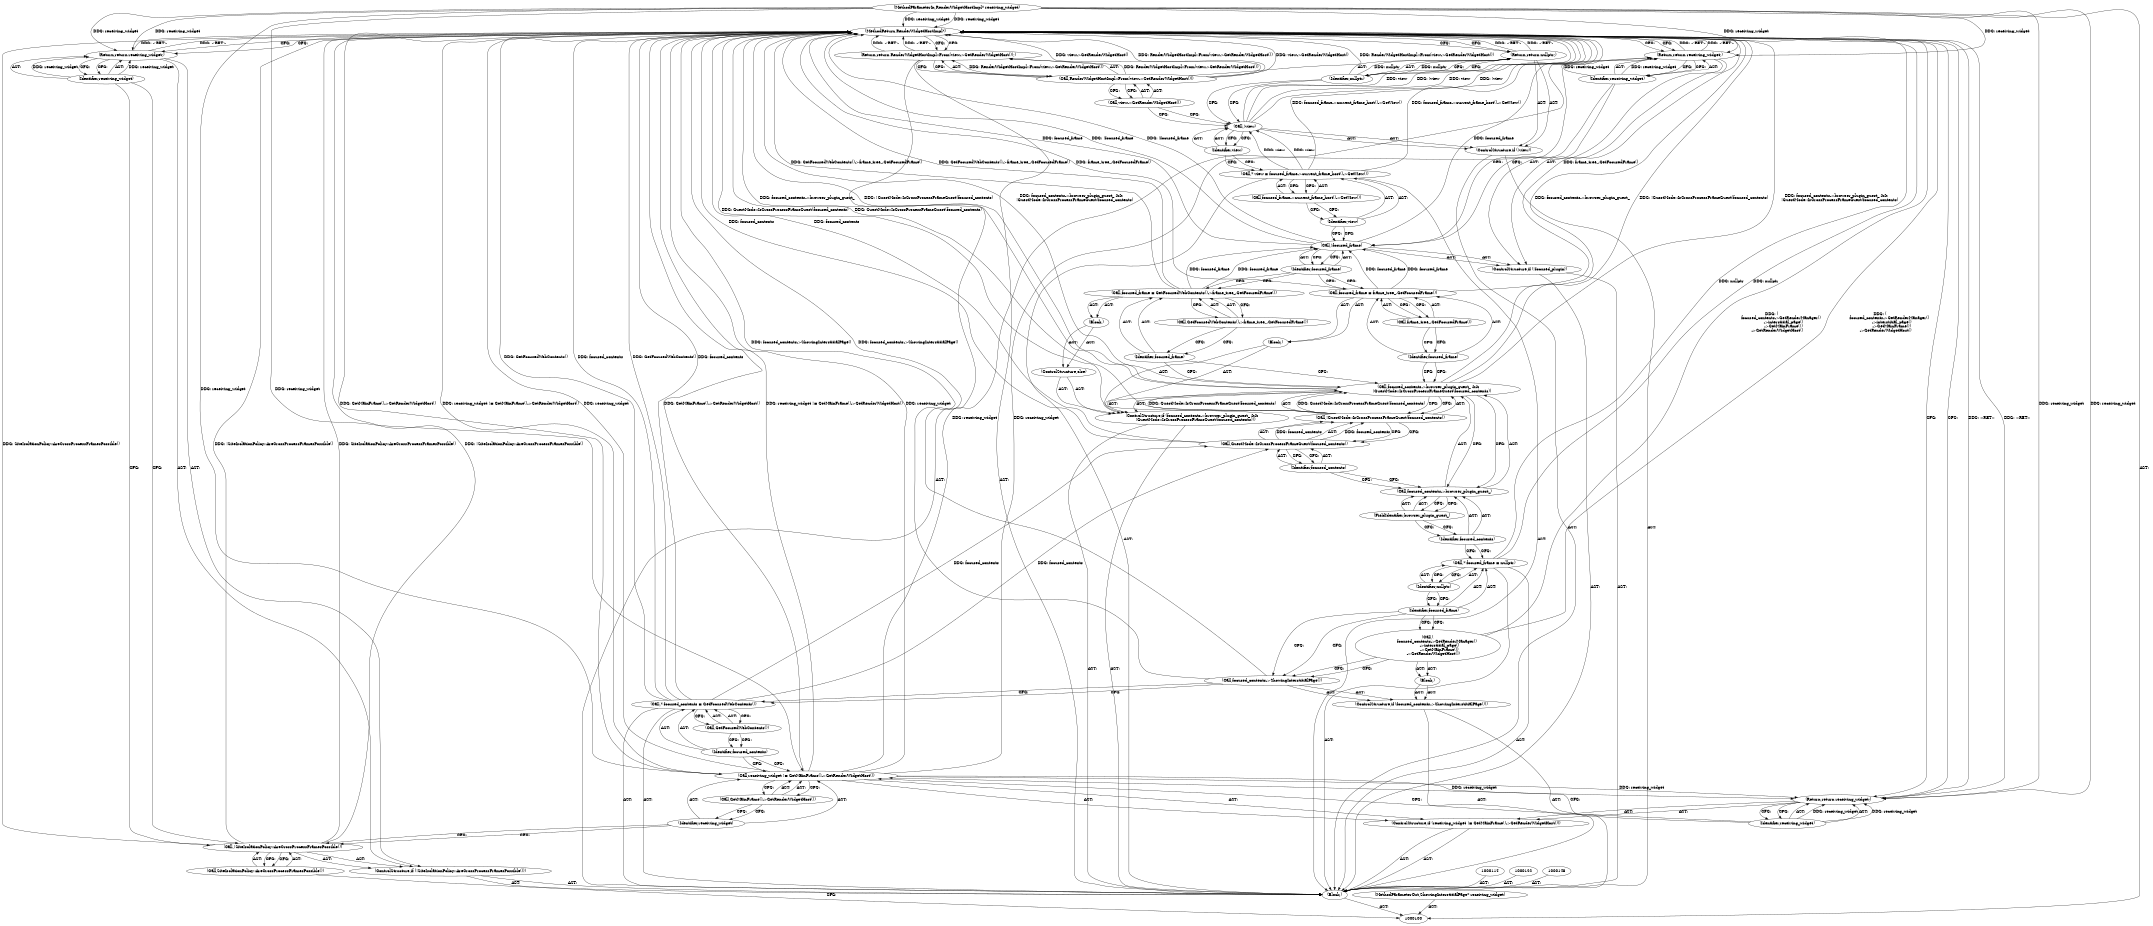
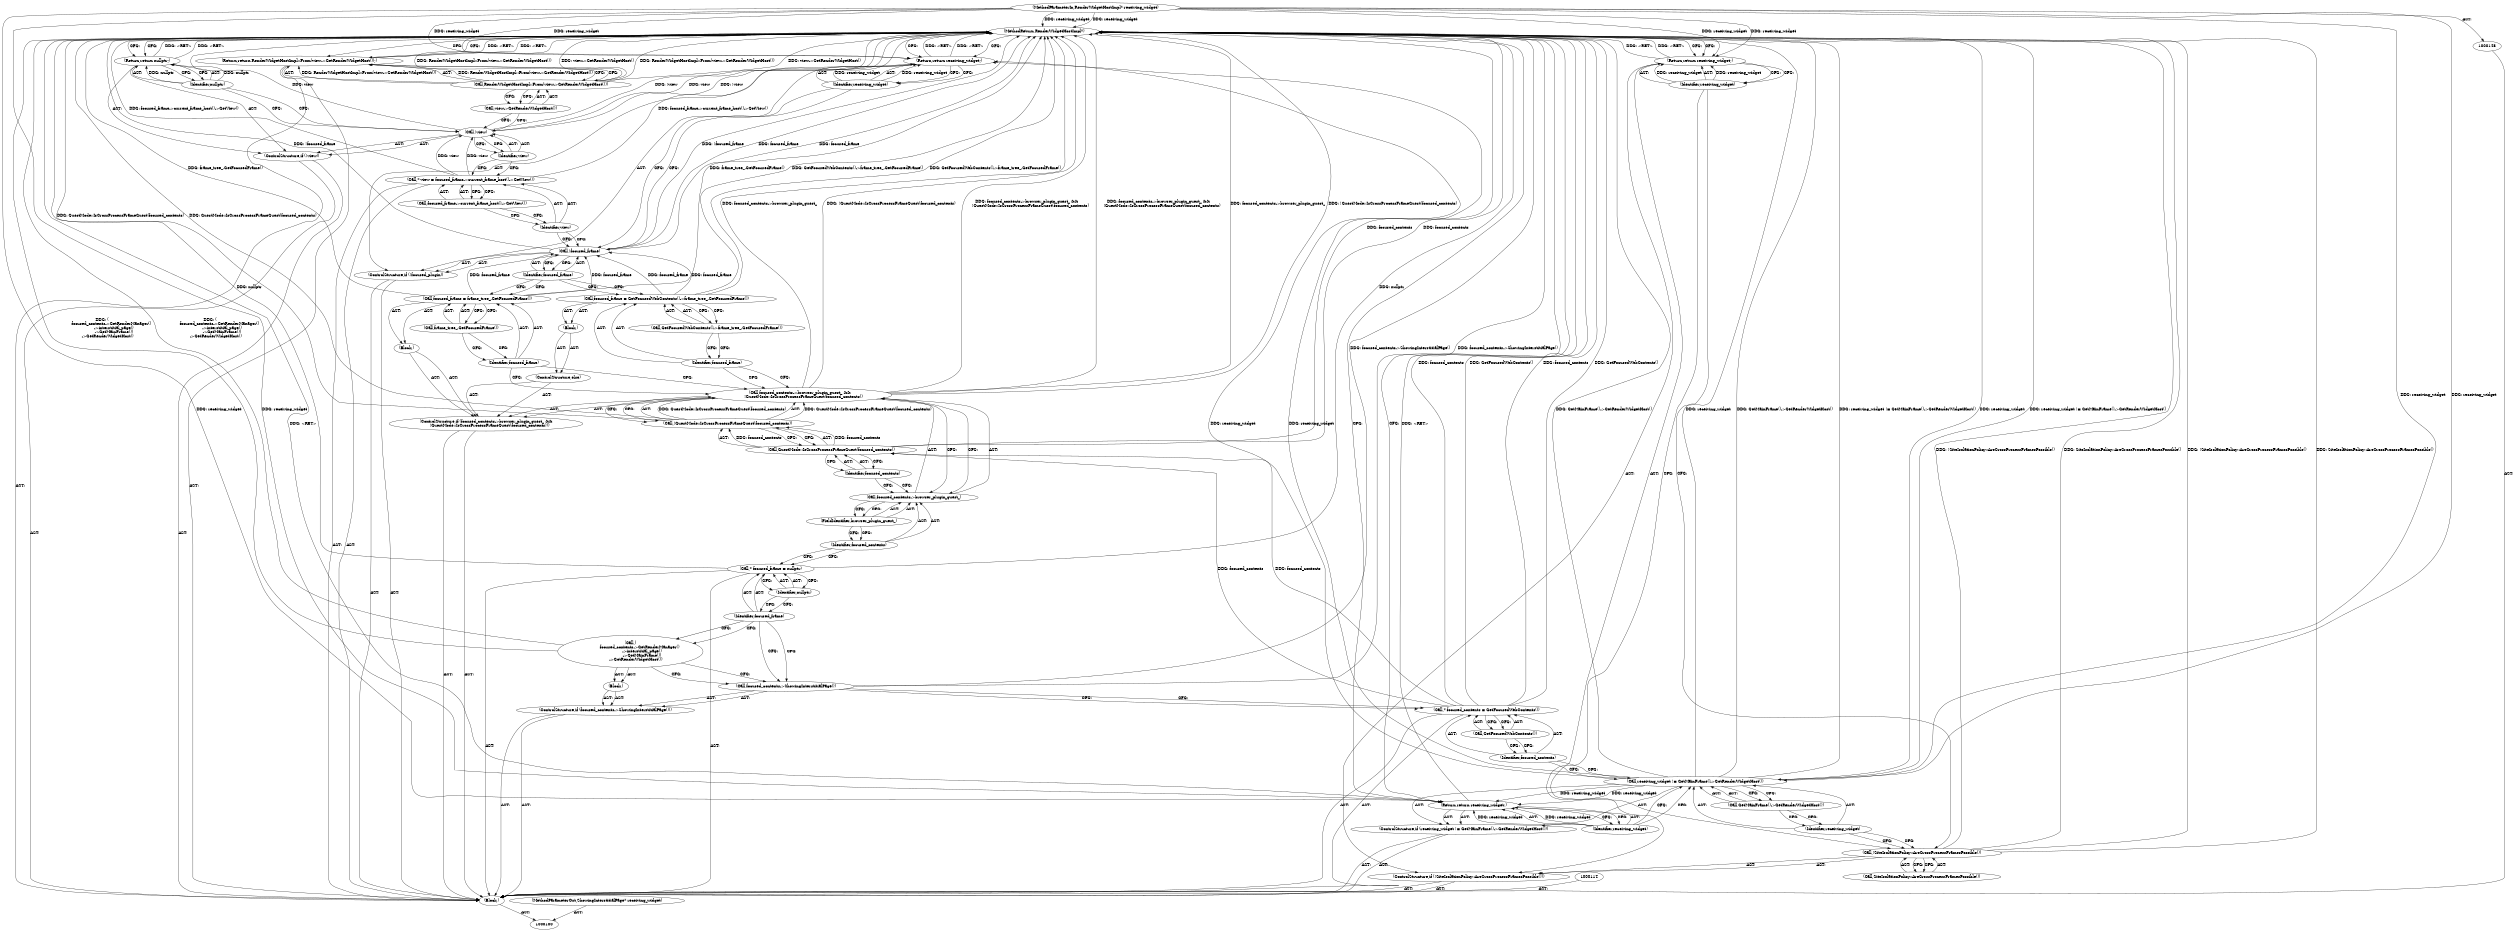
(2140, 262) -> (1901, 11)
(1523, 871) -> none
(856, 901) -> none
